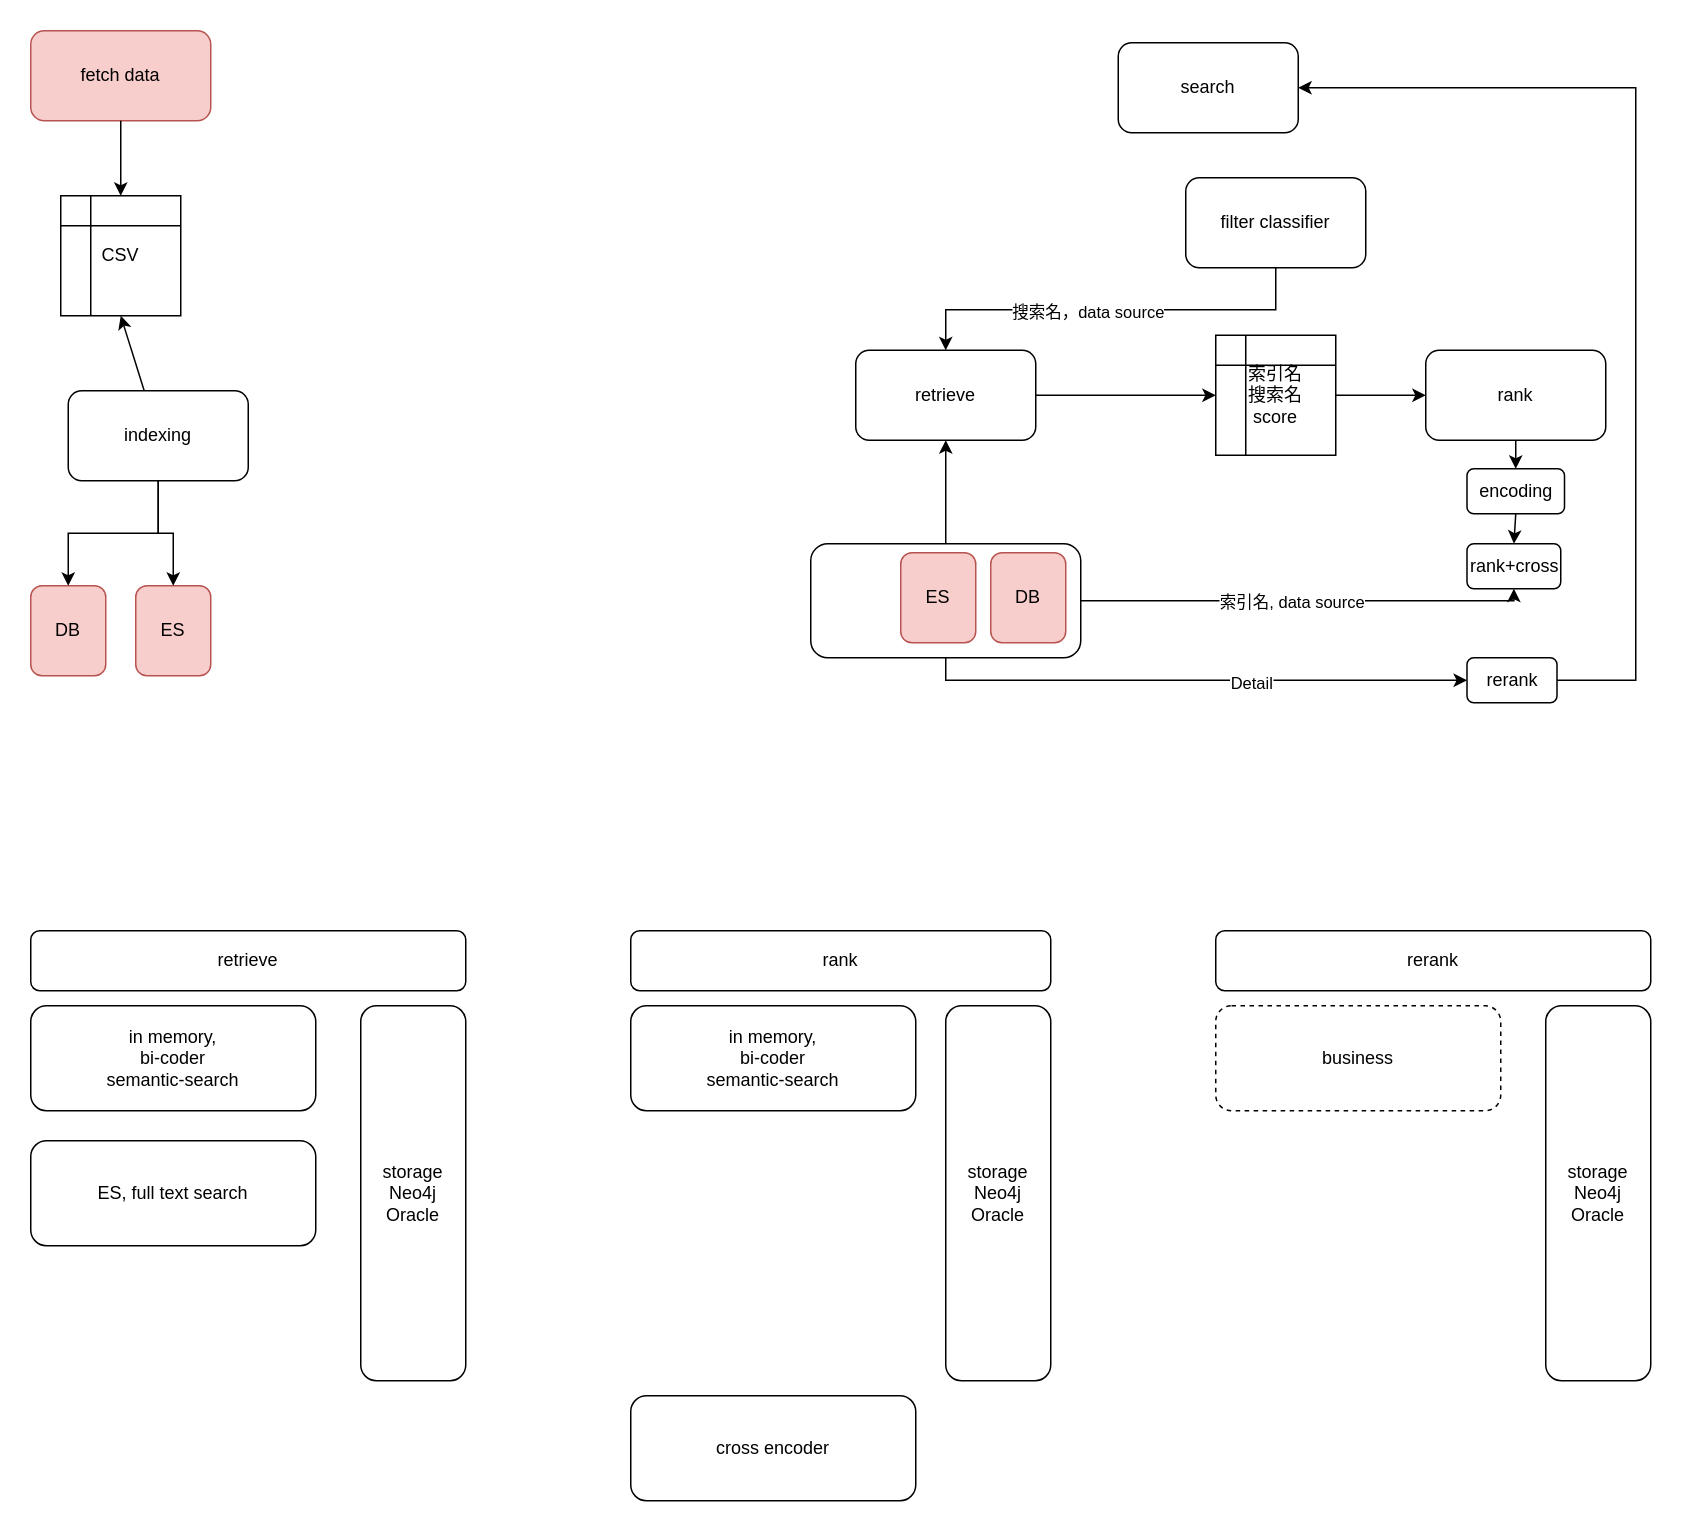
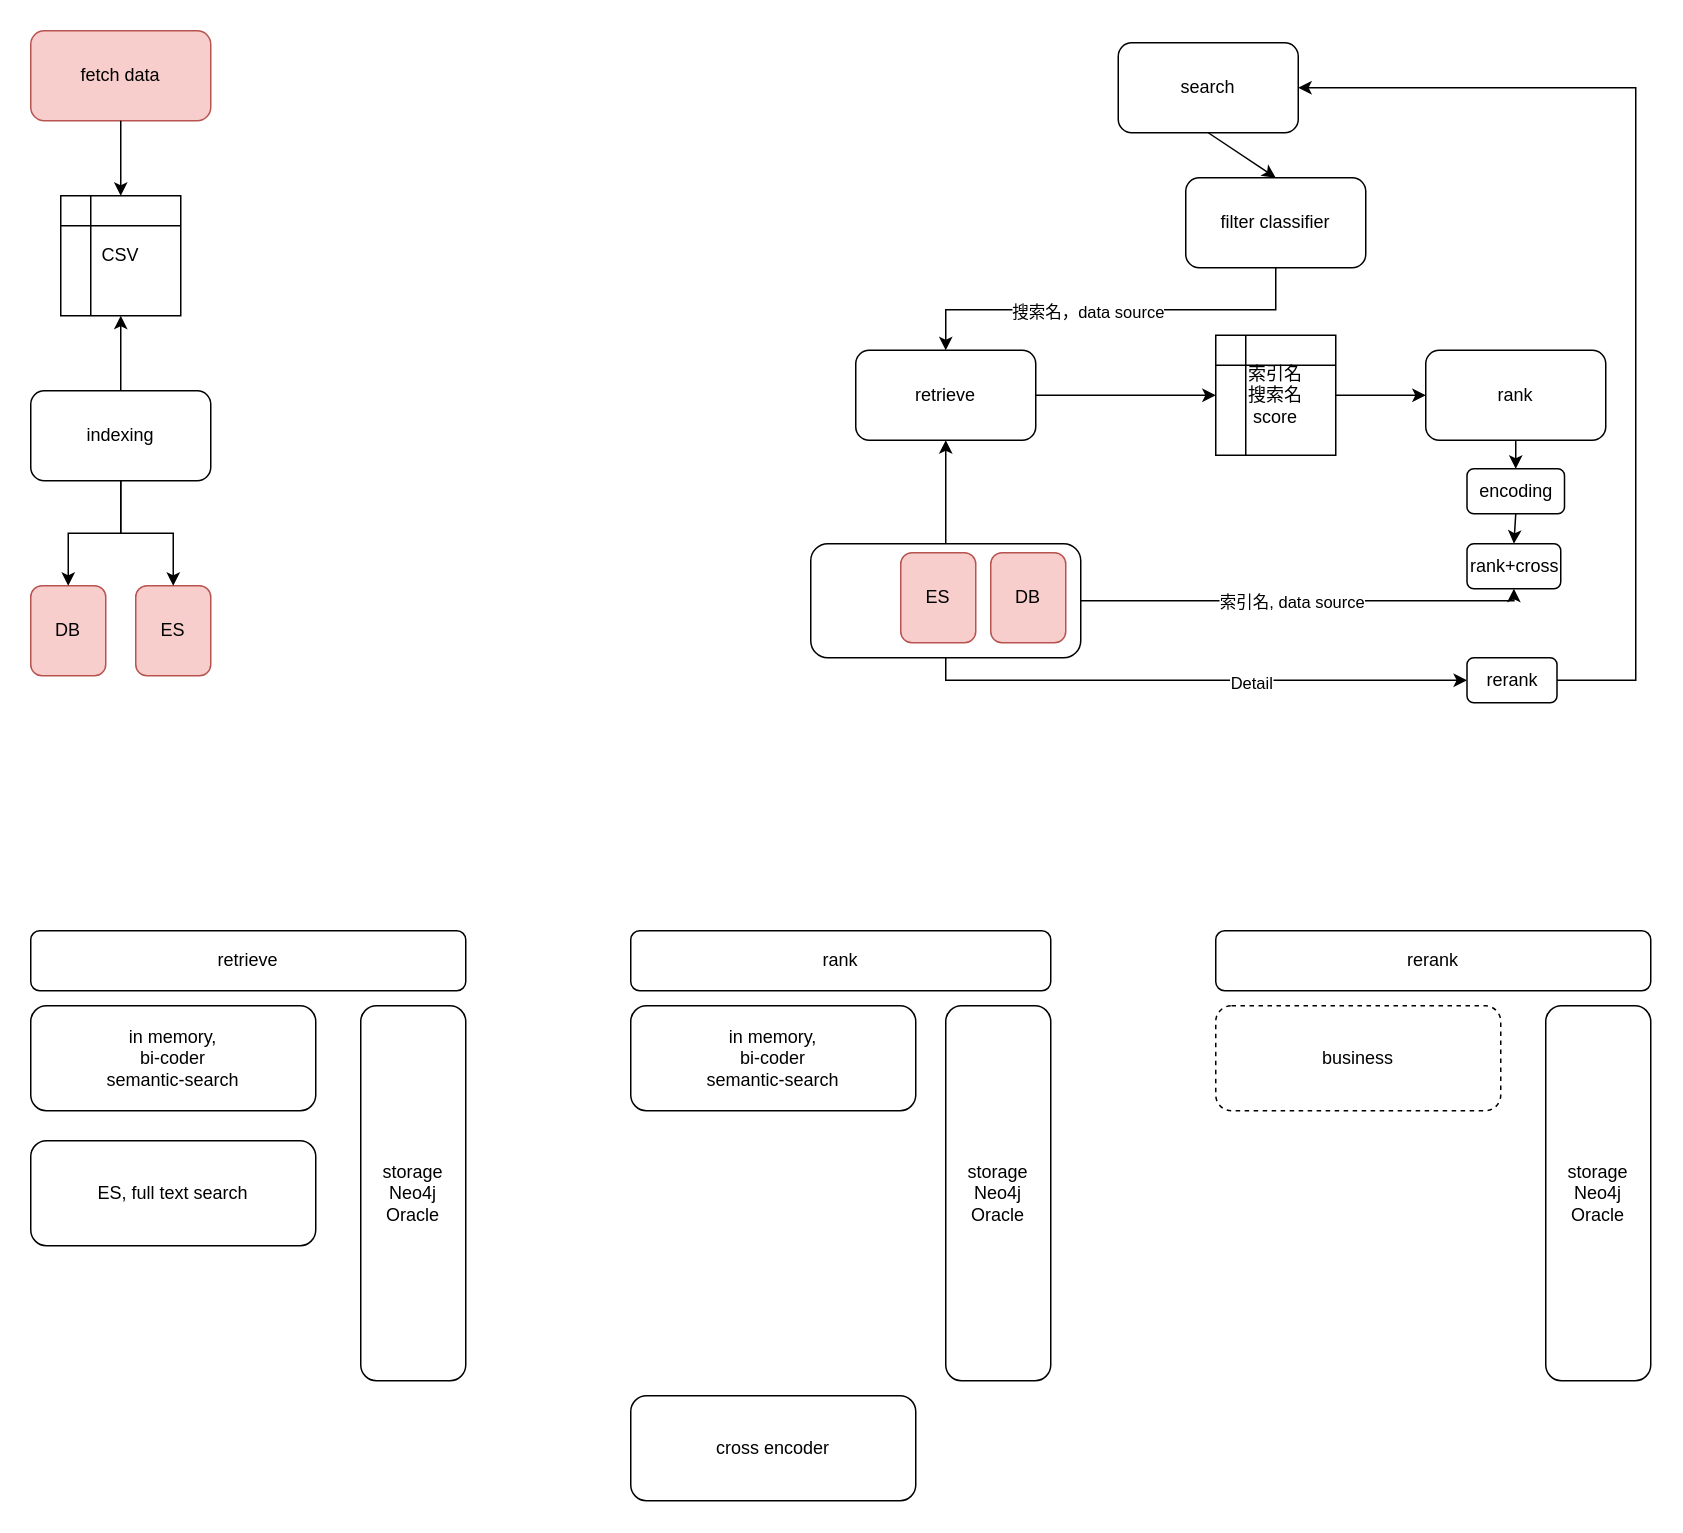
none -> (1238, 152)
(158, 436) -> (121, 436)
